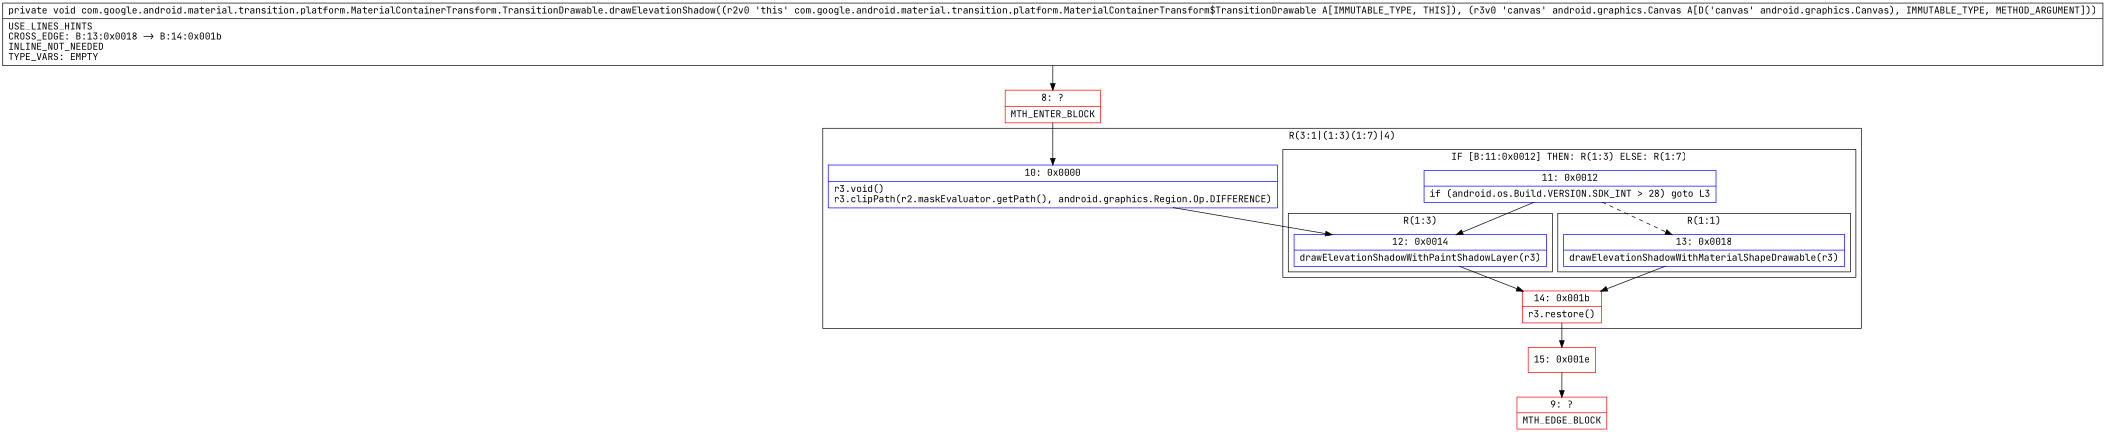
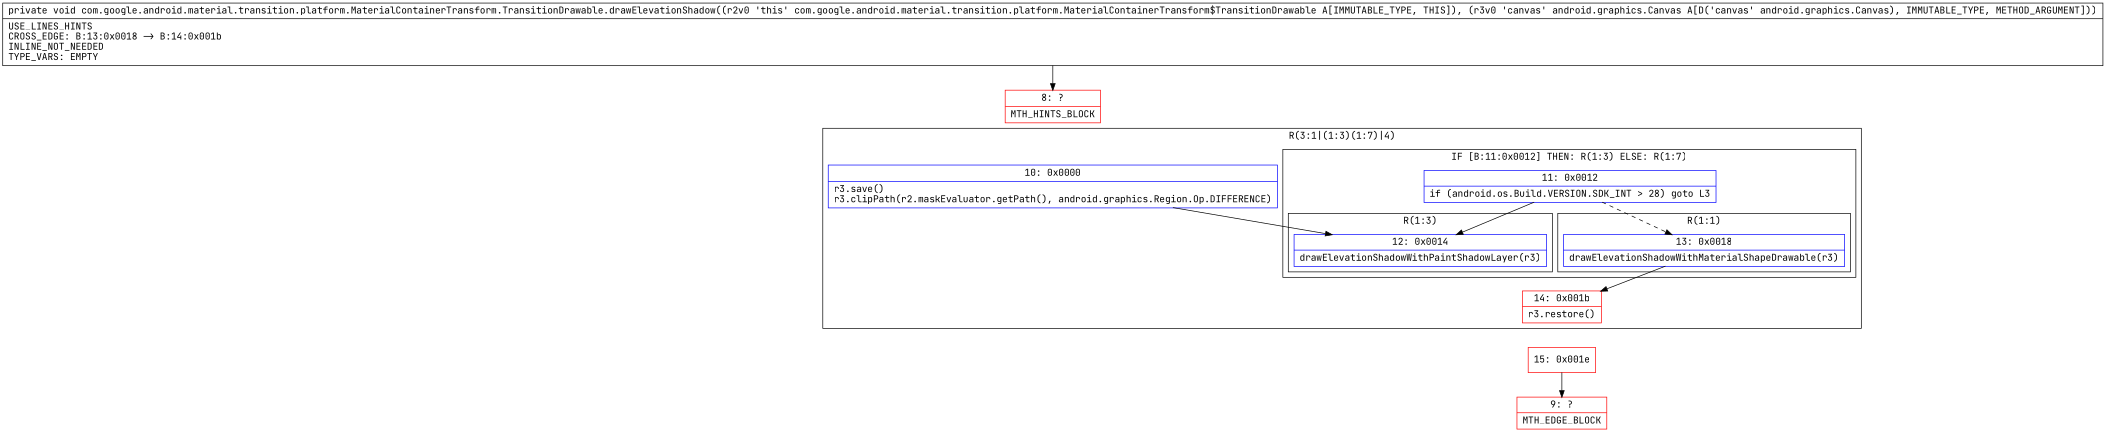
(1053, 114) -> (1053, 114)
(1053, 140) -> none
(859, 189) -> (859, 189)
(1499, 282) -> none
(1562, 333) -> none
